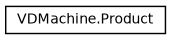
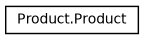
(86, 20) -> (72, 20)
